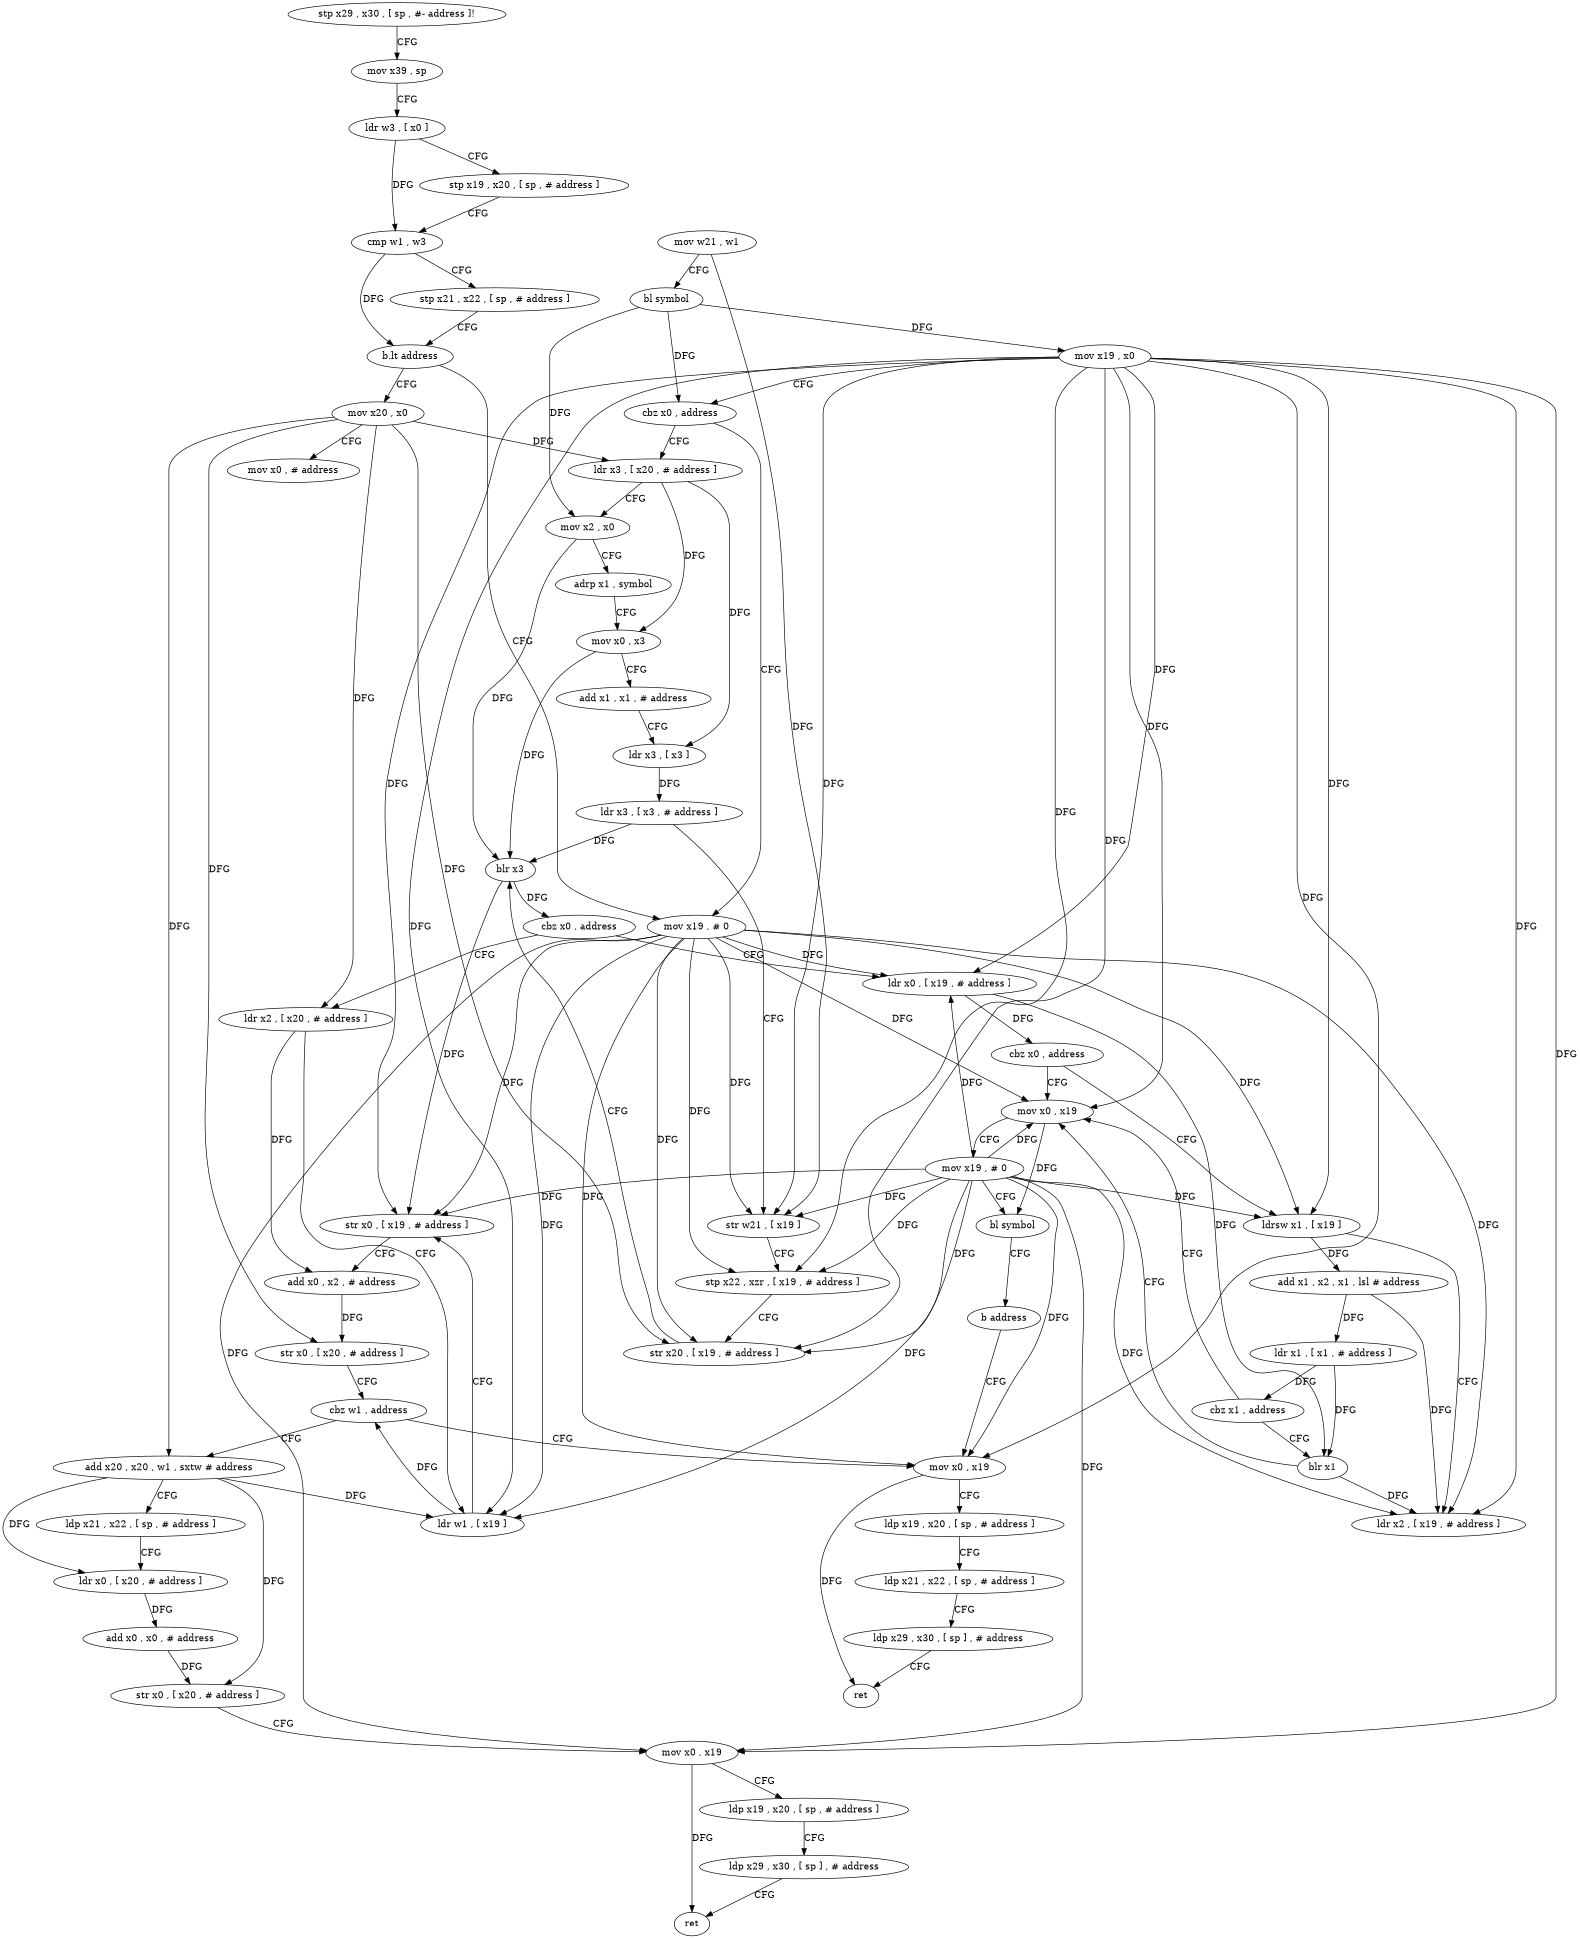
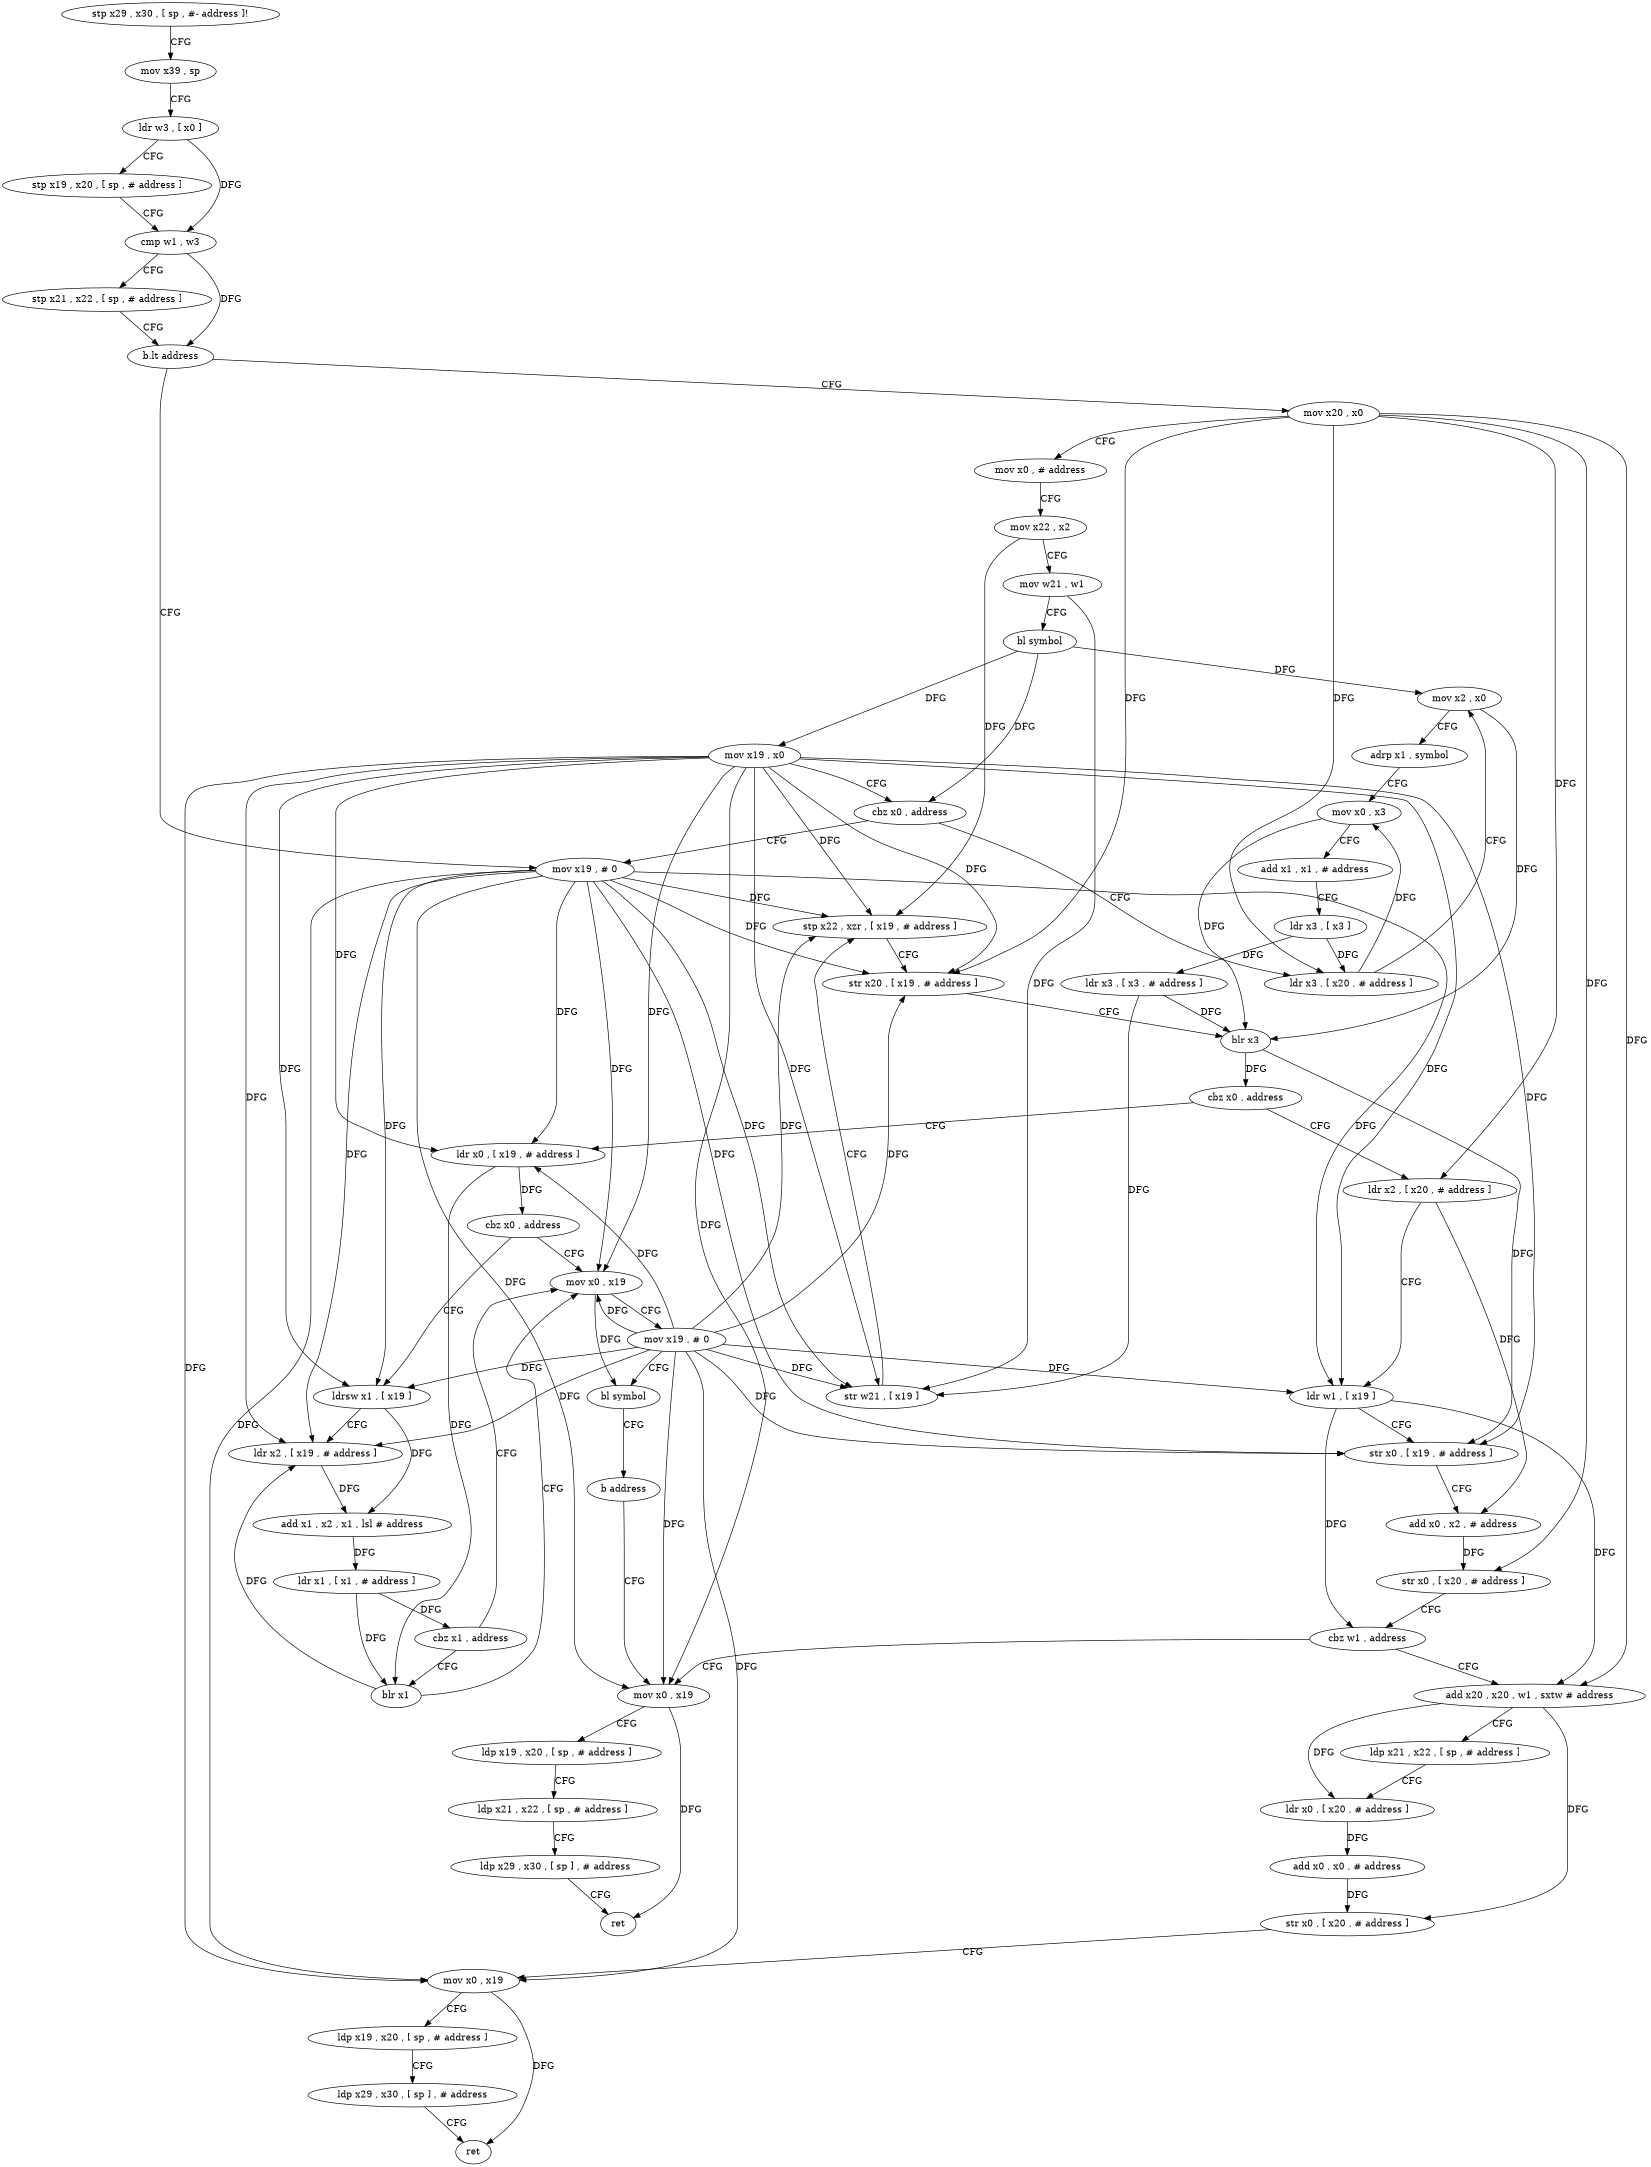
none -> (1040, 528)
(729, 611) -> (1334, 953)
(774, 1019) -> (1139, 1190)
(1428, 1388) -> (332, 1486)
(324, 1497) -> (1576, 1473)
